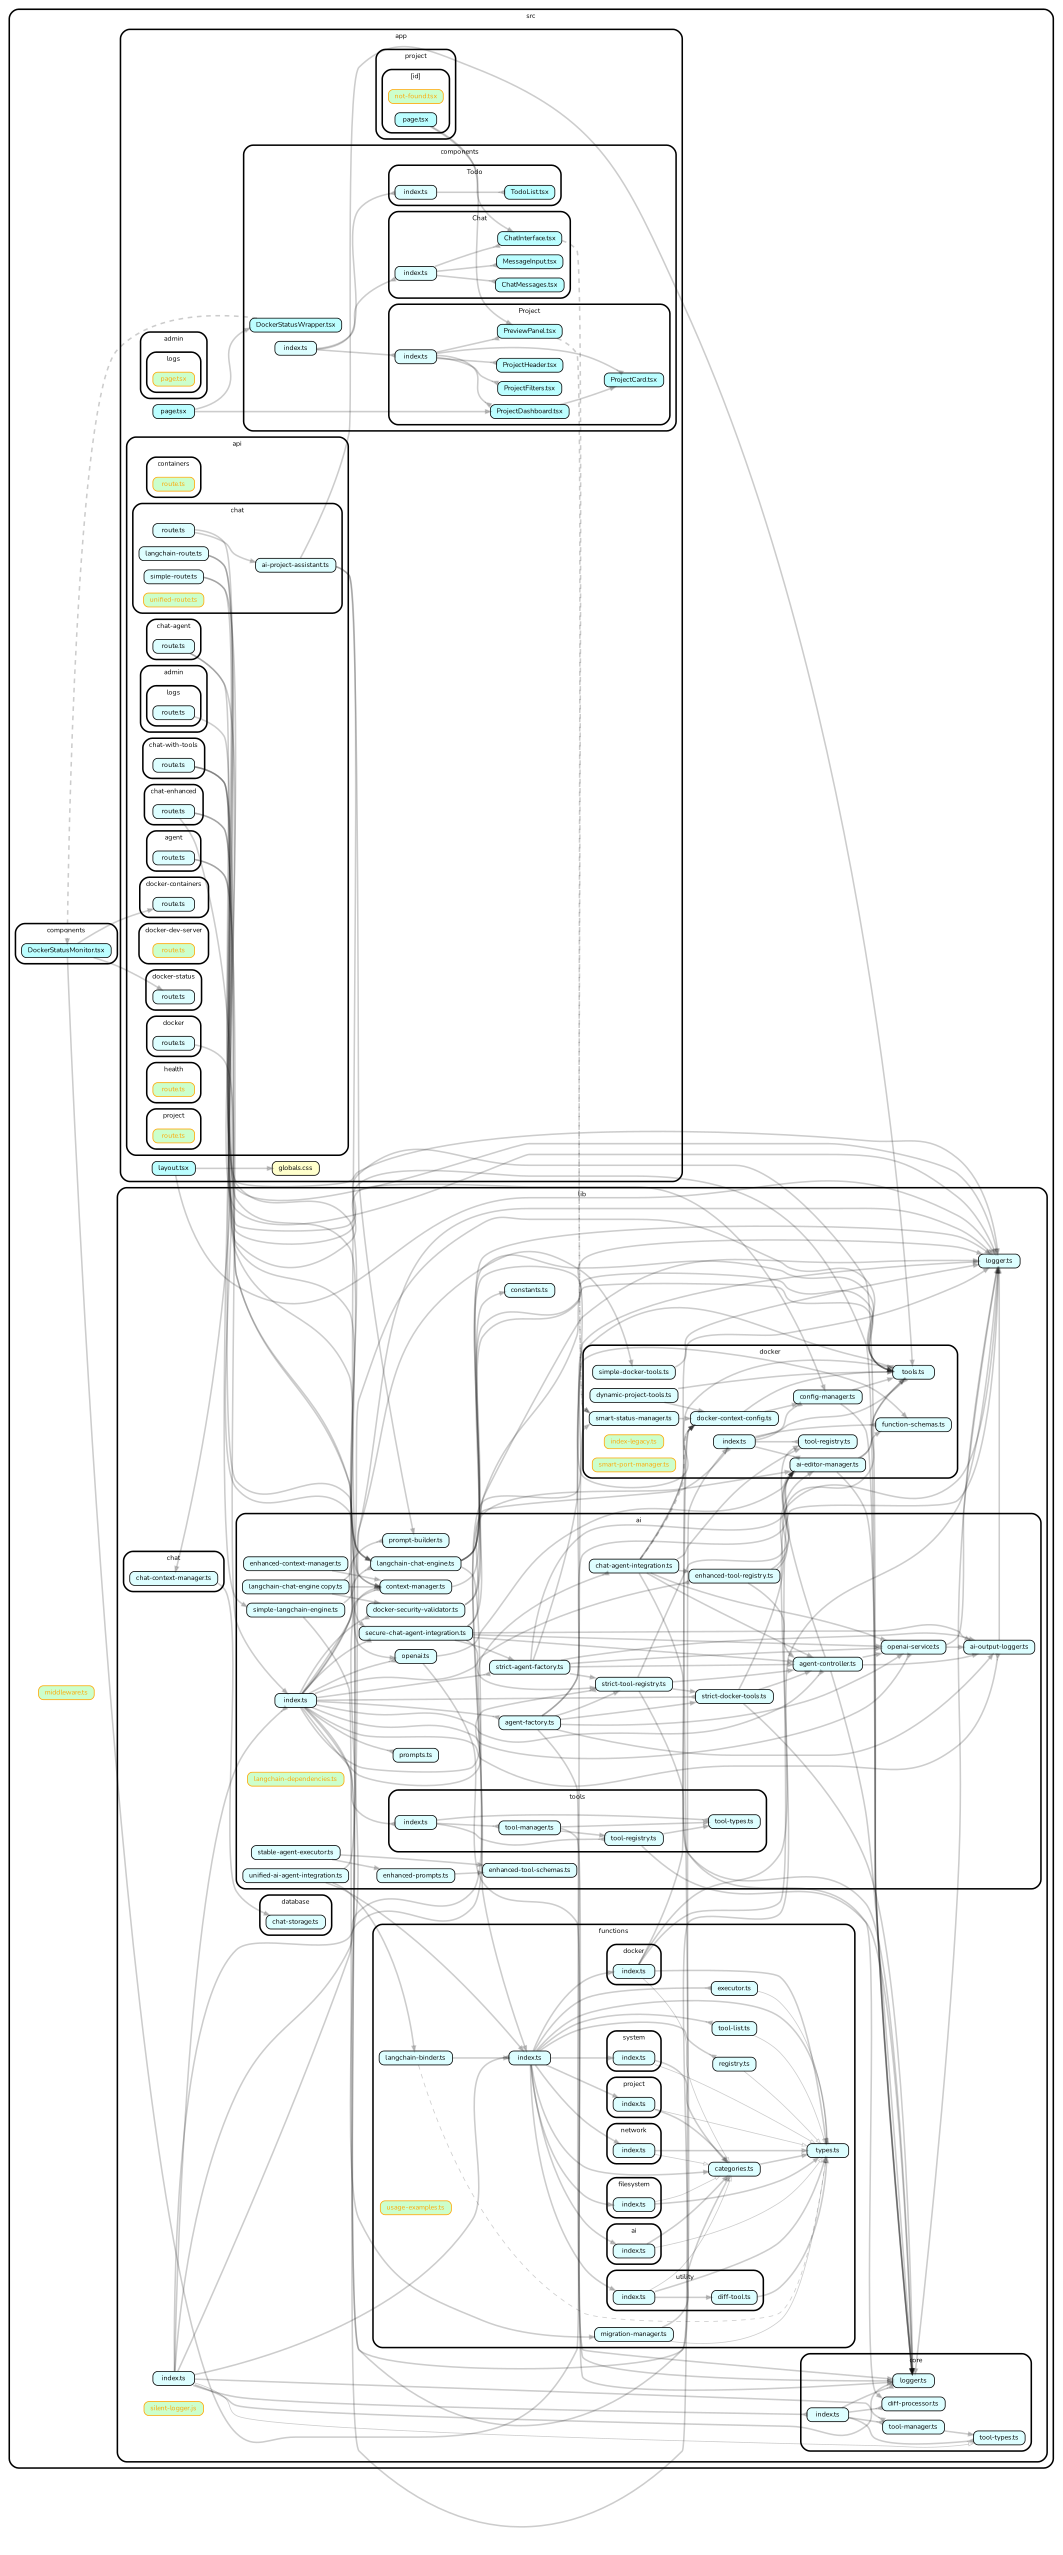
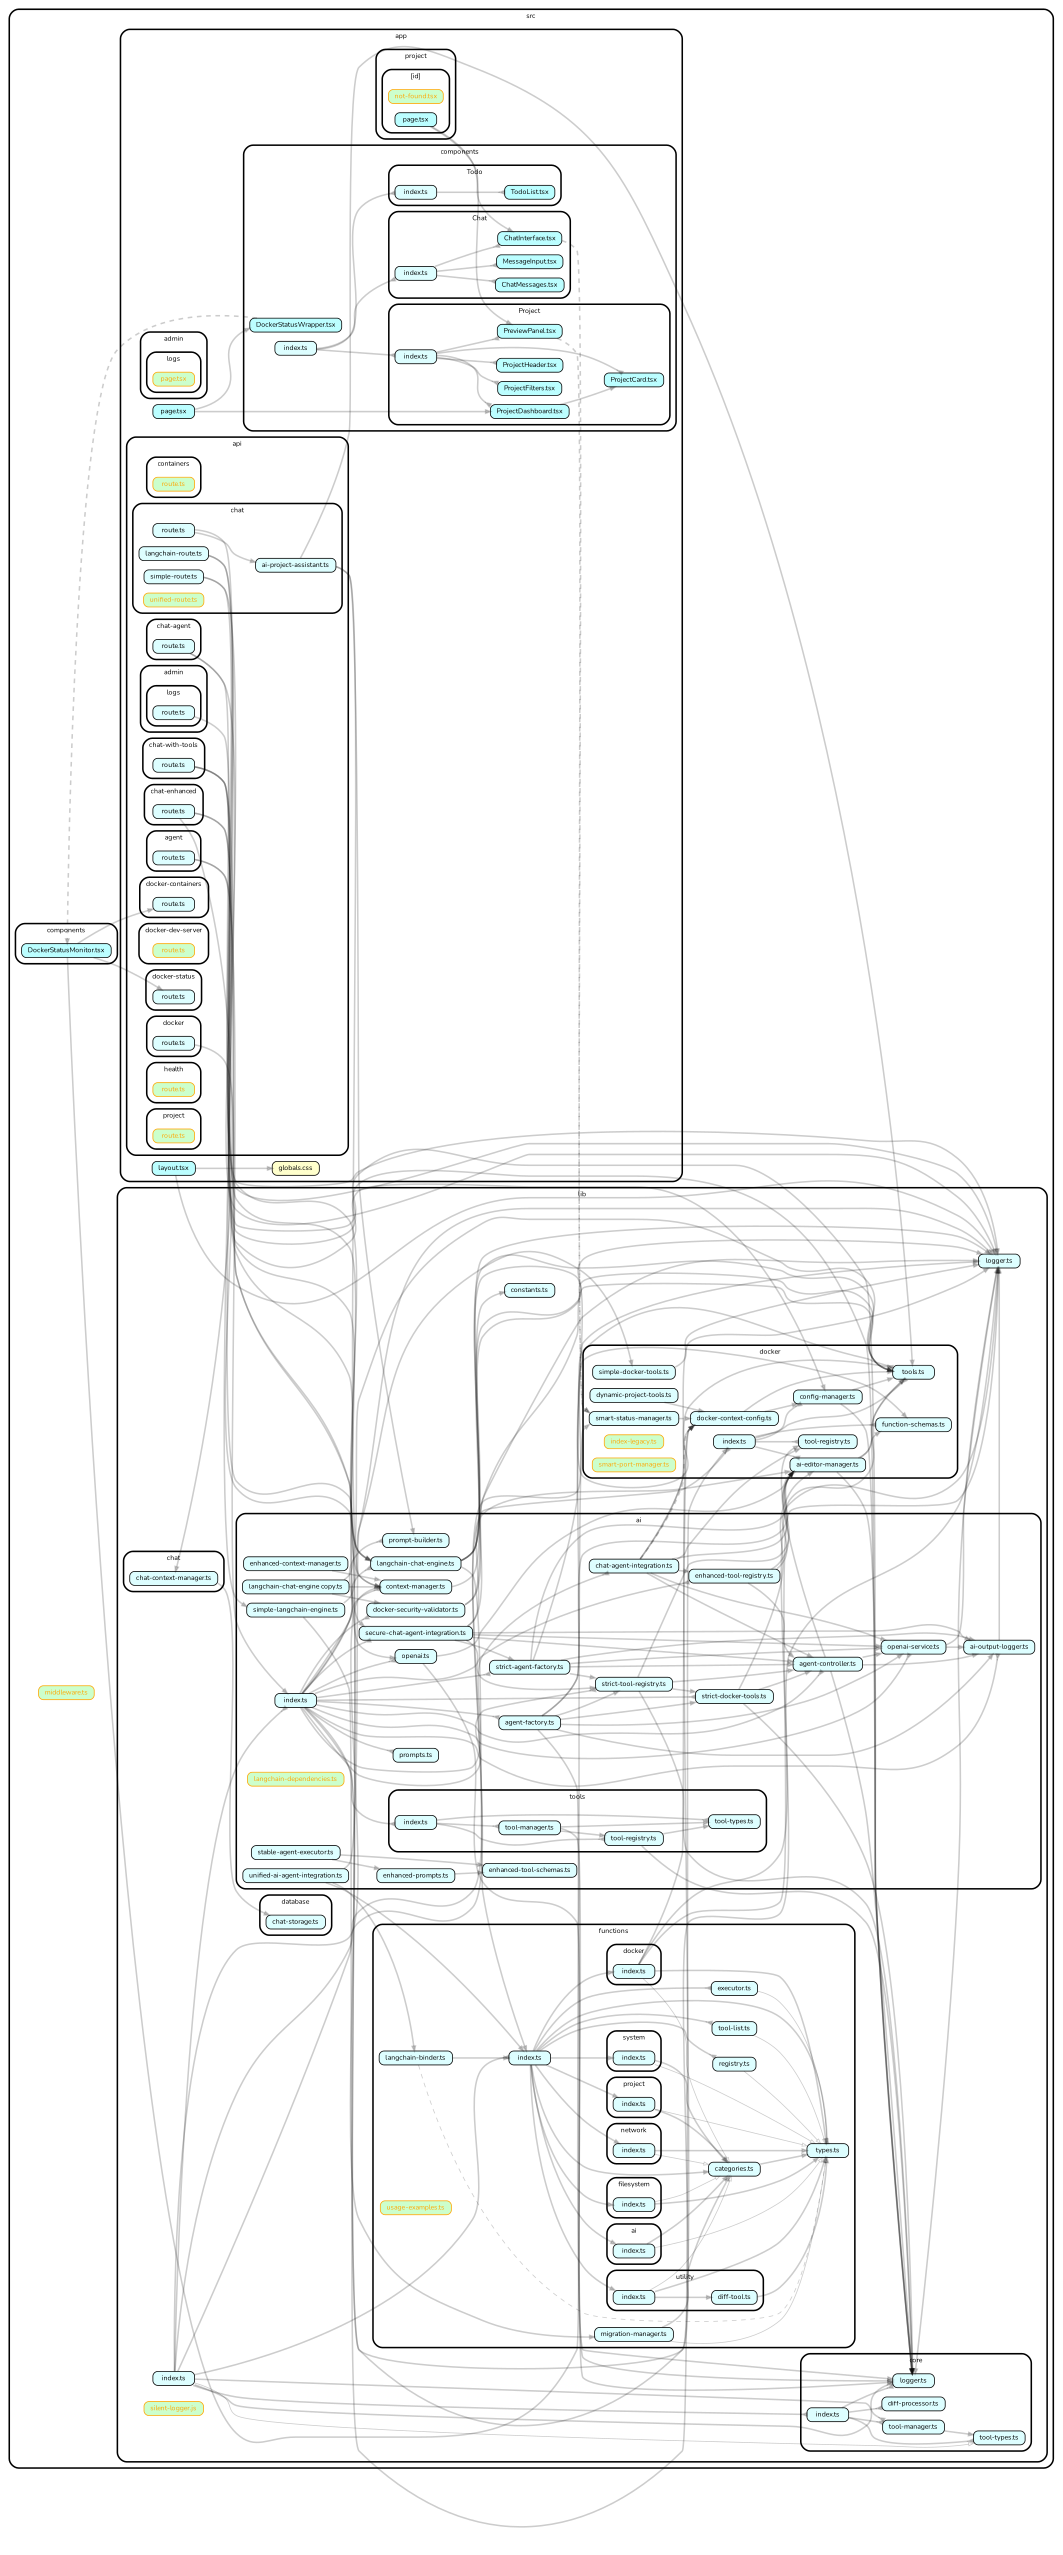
(783, 1376) -> none
(870, 1962) -> (761, 1549)
